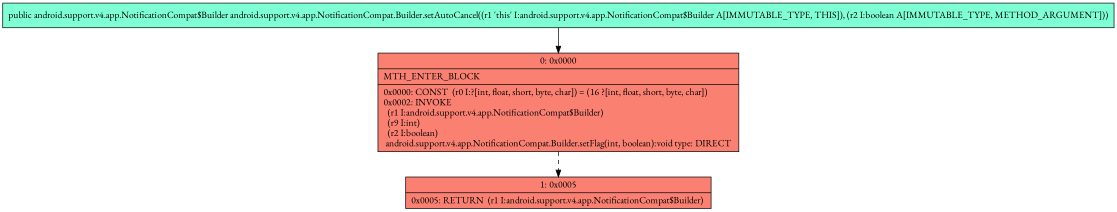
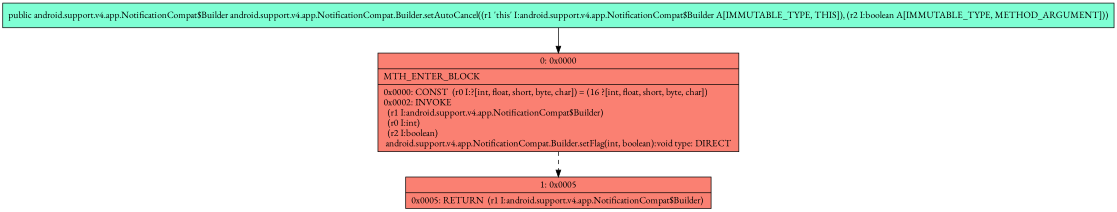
(402, 123) -> (402, 123)
